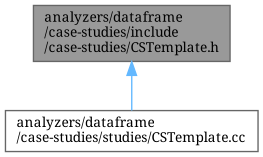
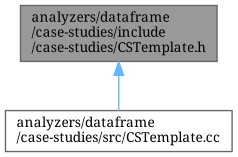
(132, 131) -> (119, 131)
